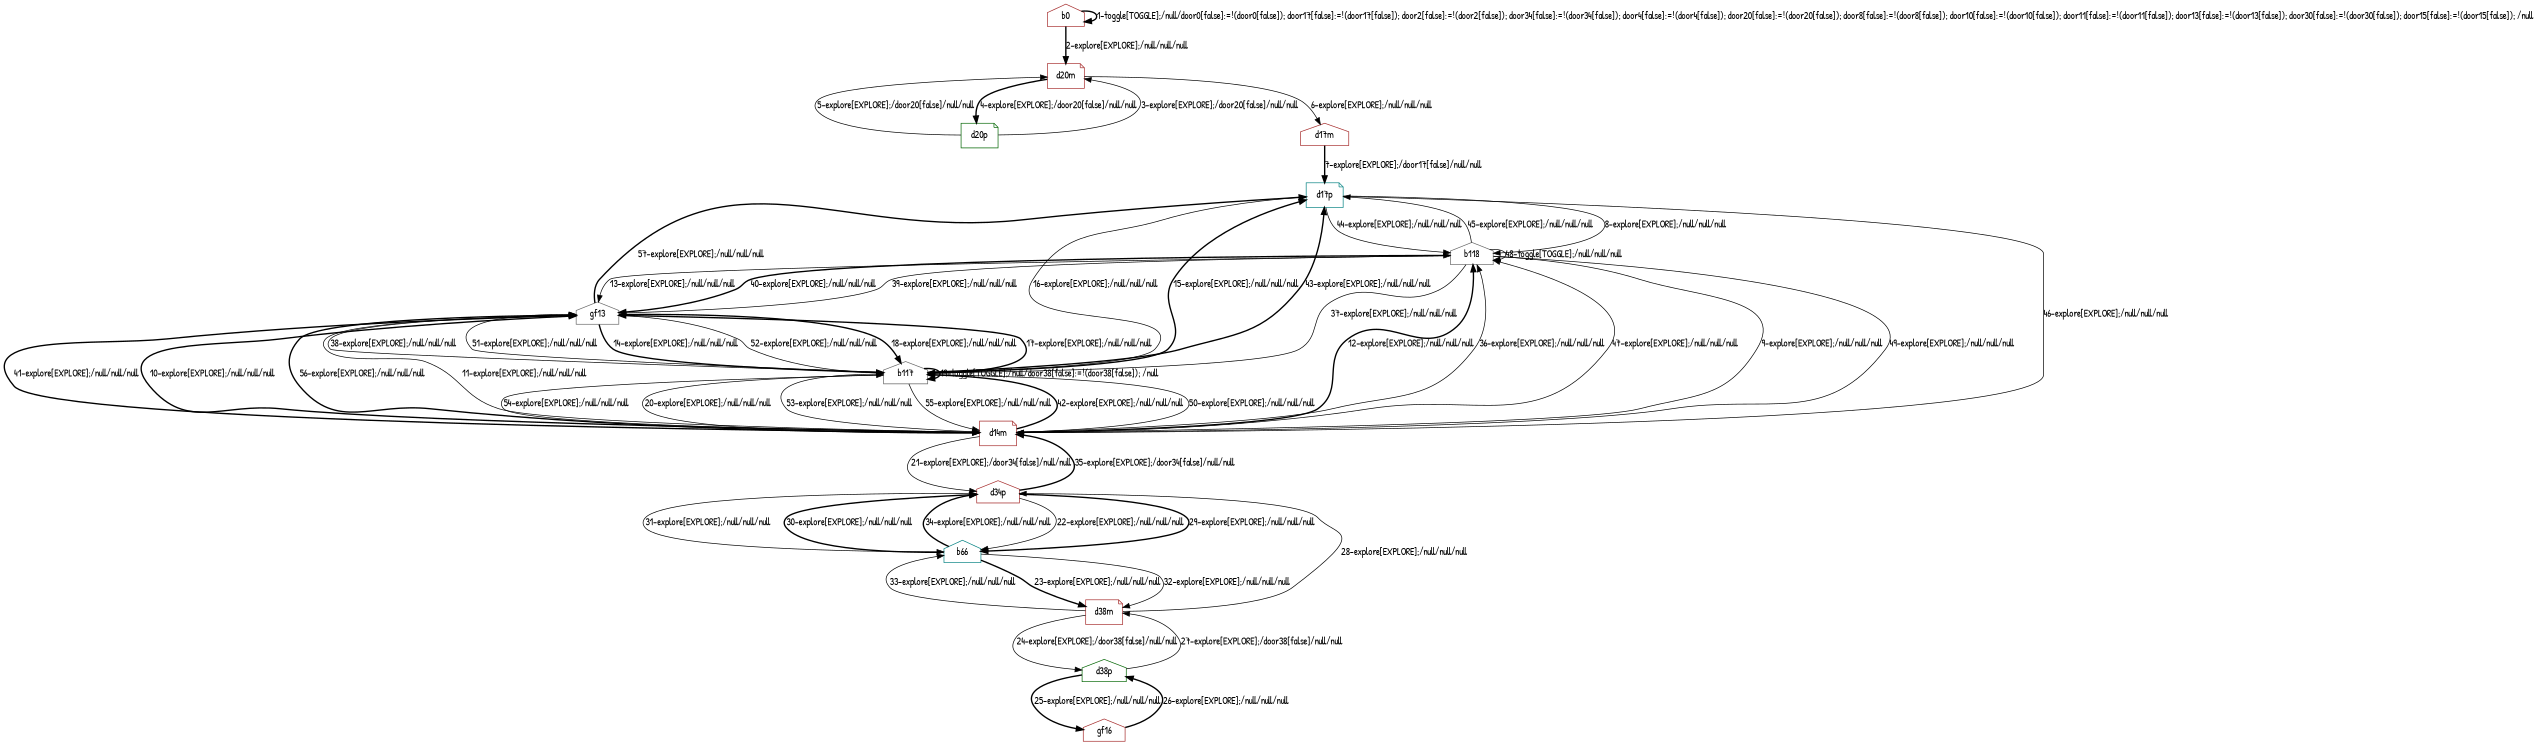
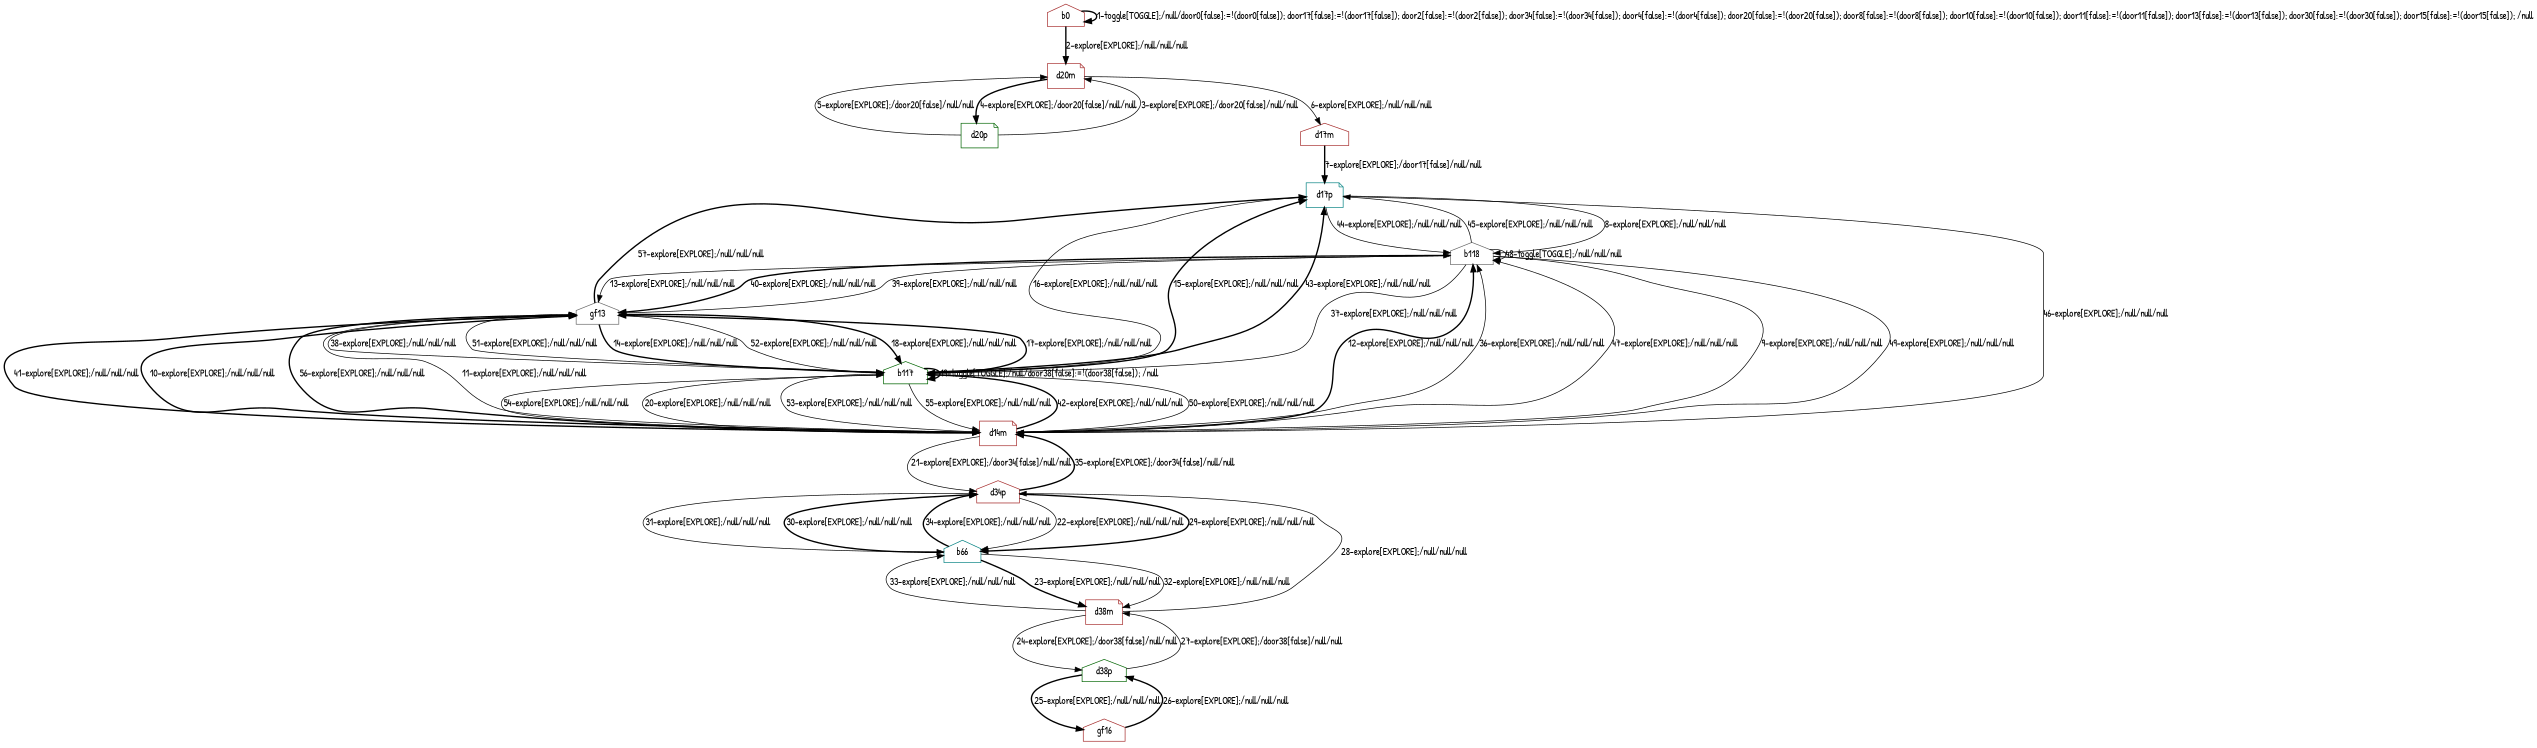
(906, 374) -> (906, 374)
